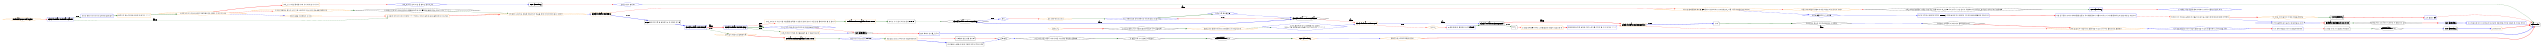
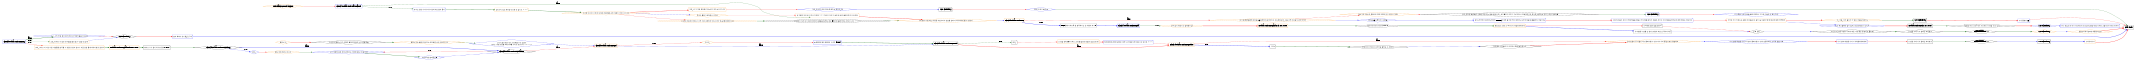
(715, 27) -> none
(861, 39) -> (1378, 26)
